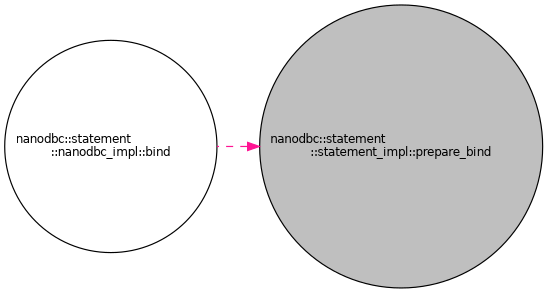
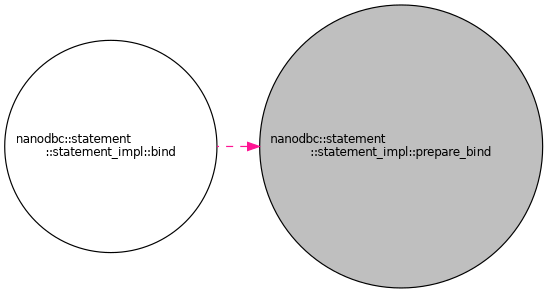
(111, 146) -> (111, 146)
